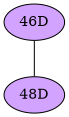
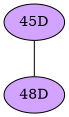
(34, 22) -> (34, 22)
